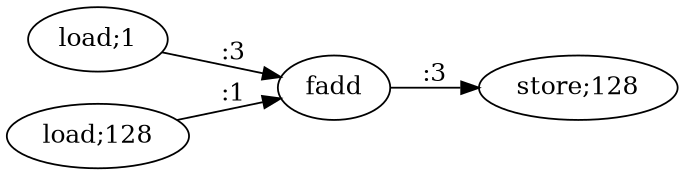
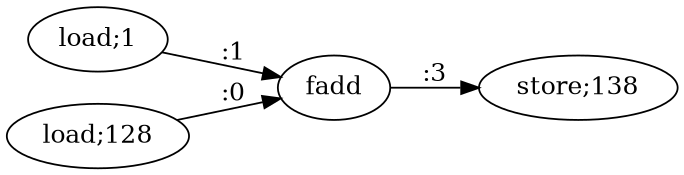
(233, 53) -> (233, 53)
(578, 88) -> (578, 88)
(233, 94) -> (233, 94)
